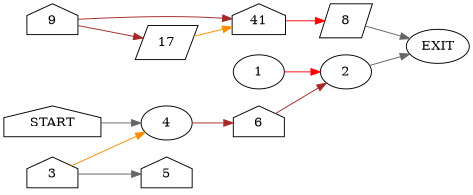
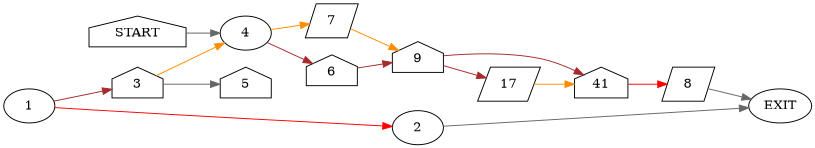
none -> (332, 21)
none -> (78, 96)
(297, 101) -> (370, 66)
